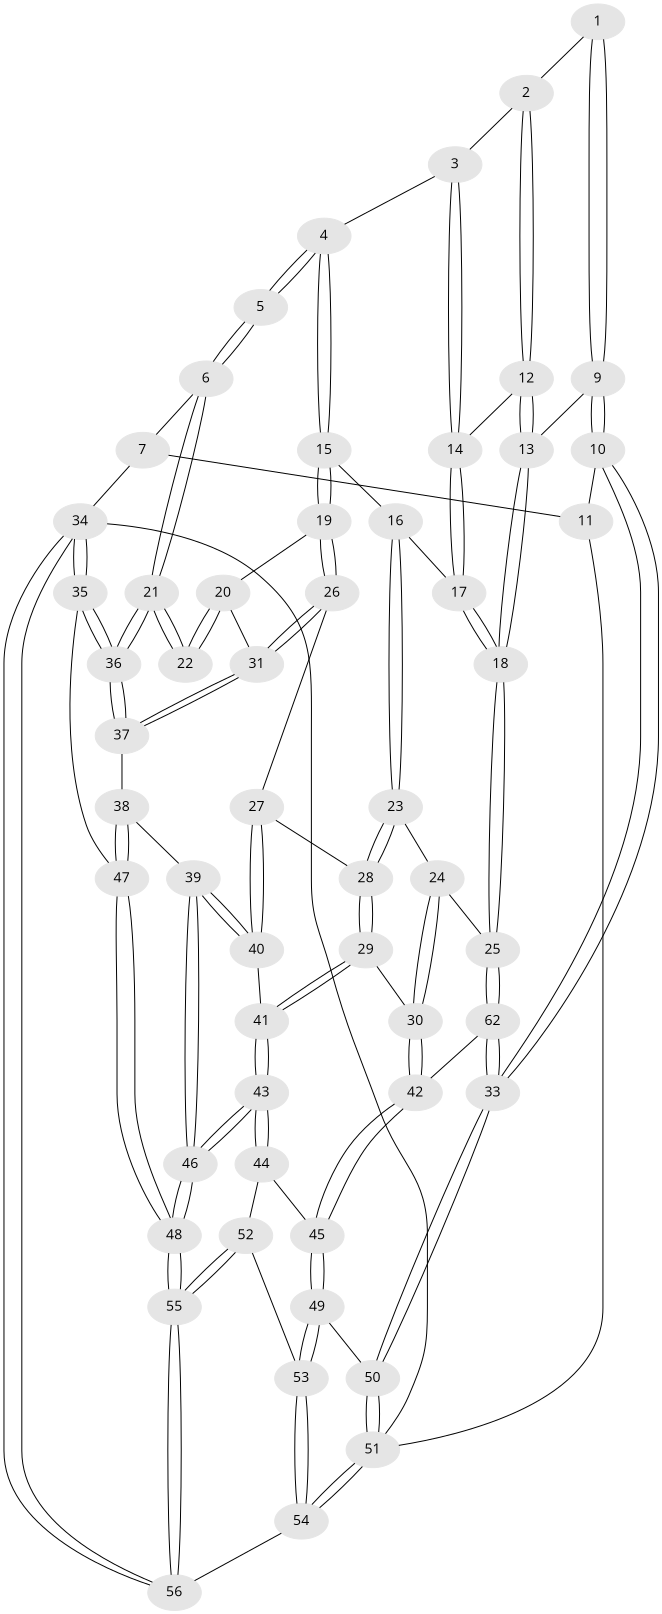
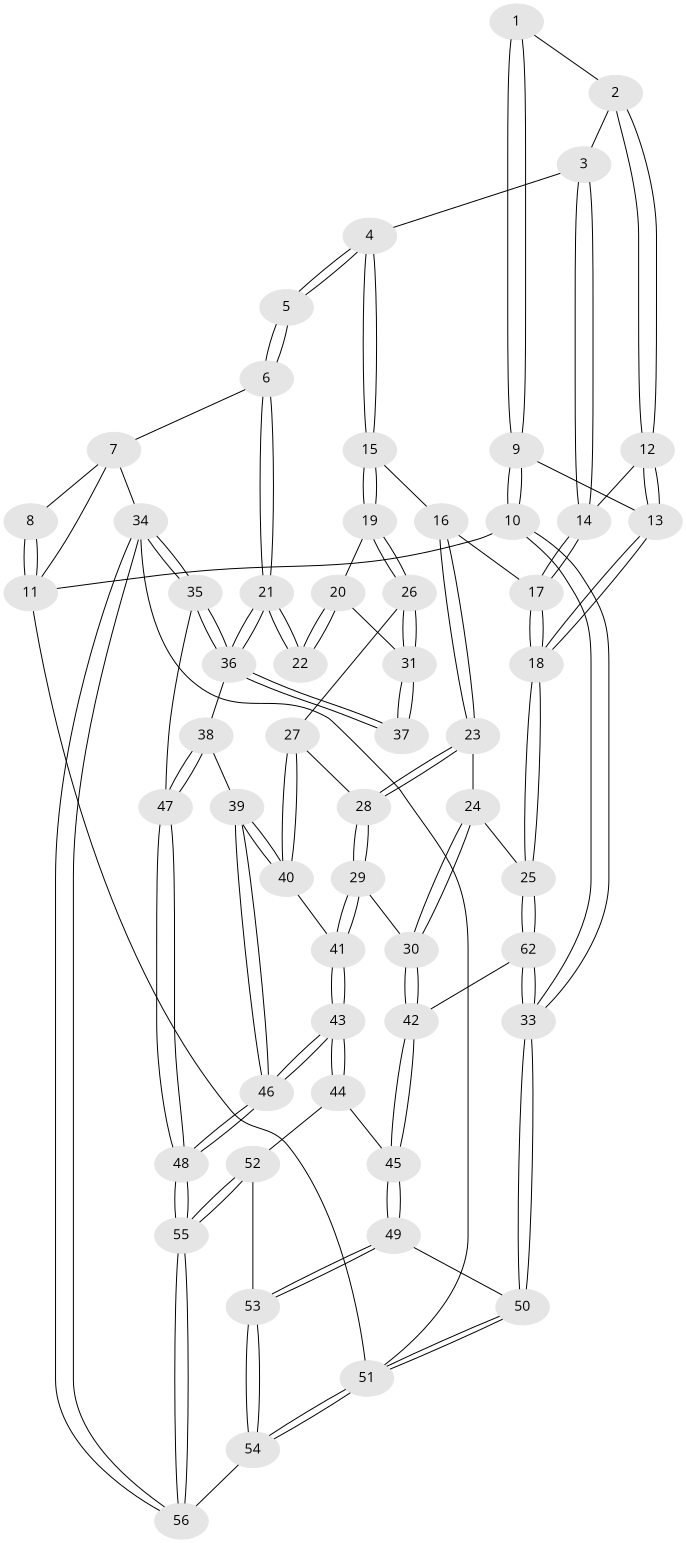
none -> (31, 522)
(122, 772) -> (217, 703)
